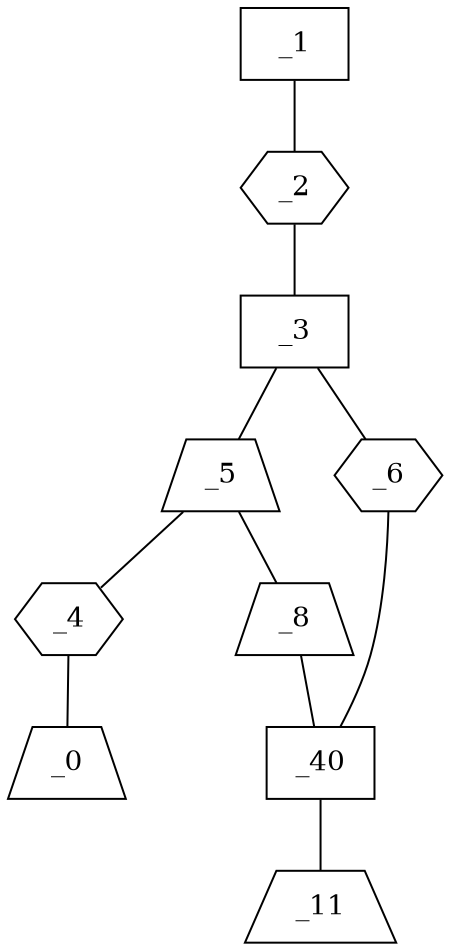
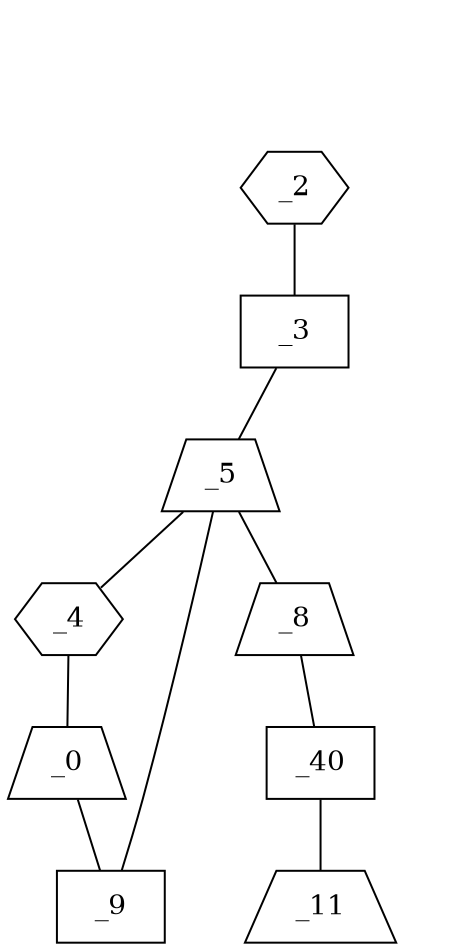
(295, 44) -> none
(388, 475) -> none
none -> (111, 907)
